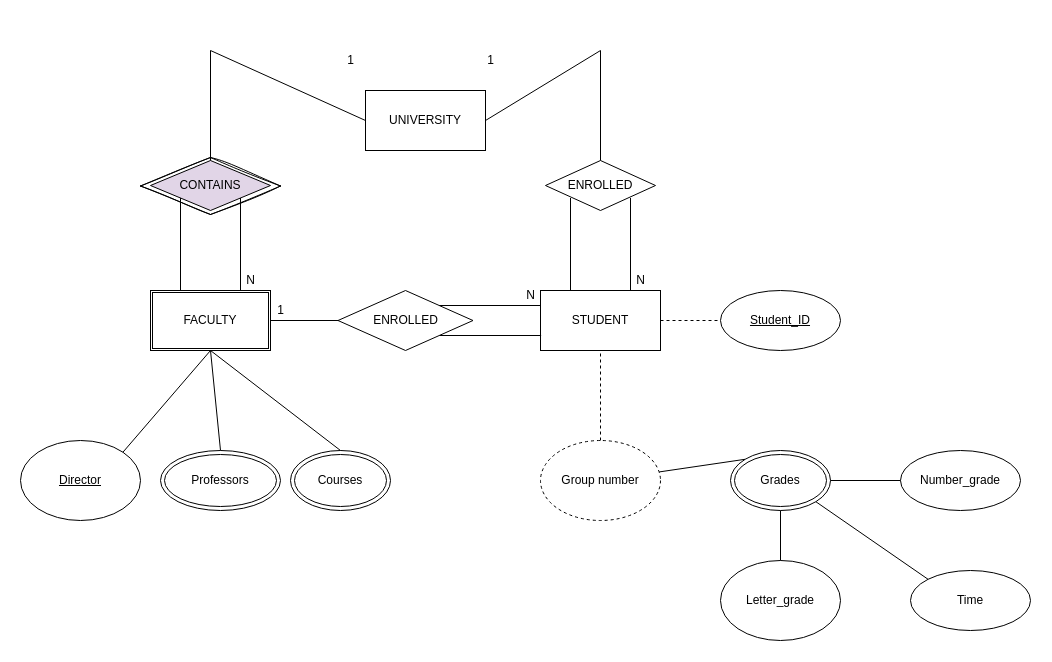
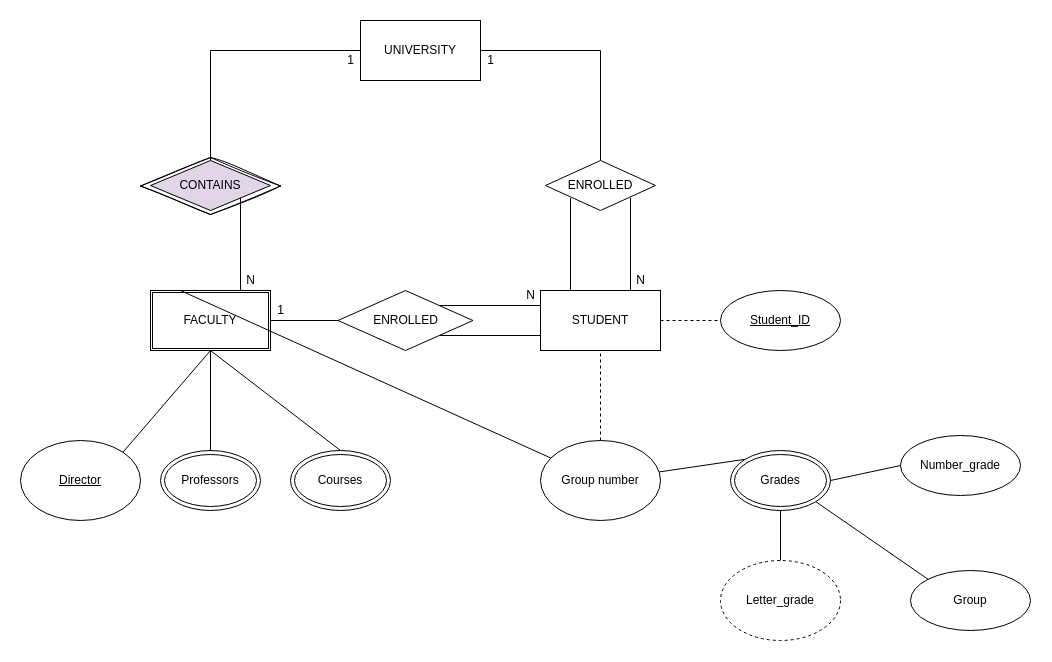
(426, 121) -> (421, 51)
(181, 244) -> (366, 374)
(221, 481) -> (211, 481)
(601, 481) -> (601, 481)
(961, 481) -> (961, 466)
(781, 601) -> (781, 601)
(971, 601) -> (971, 601)
